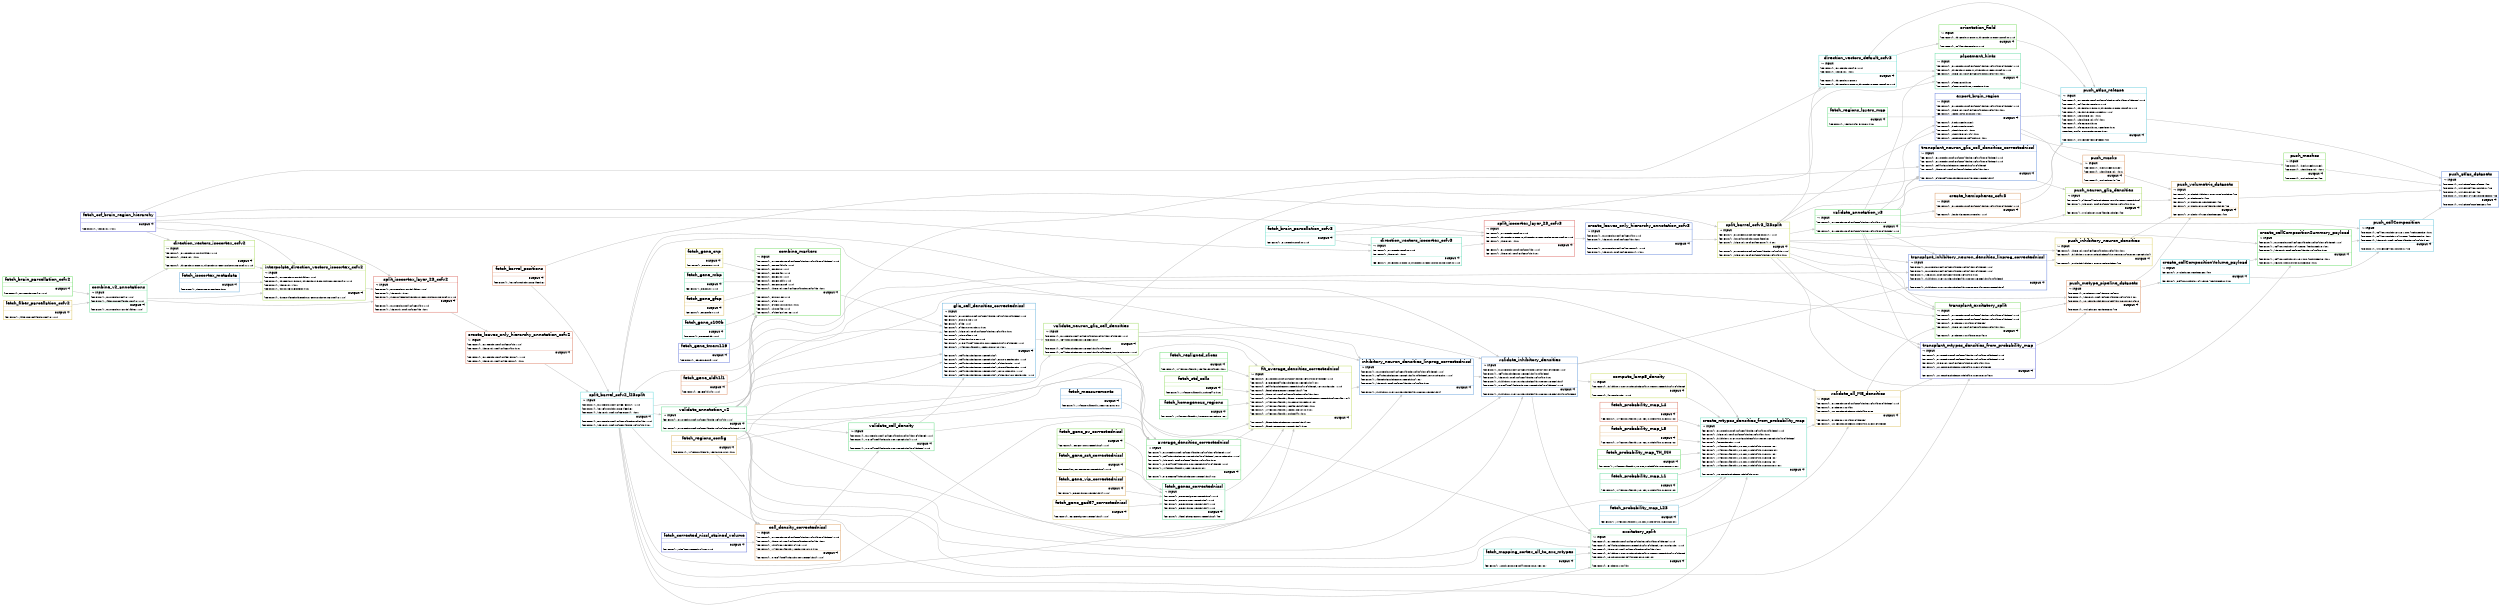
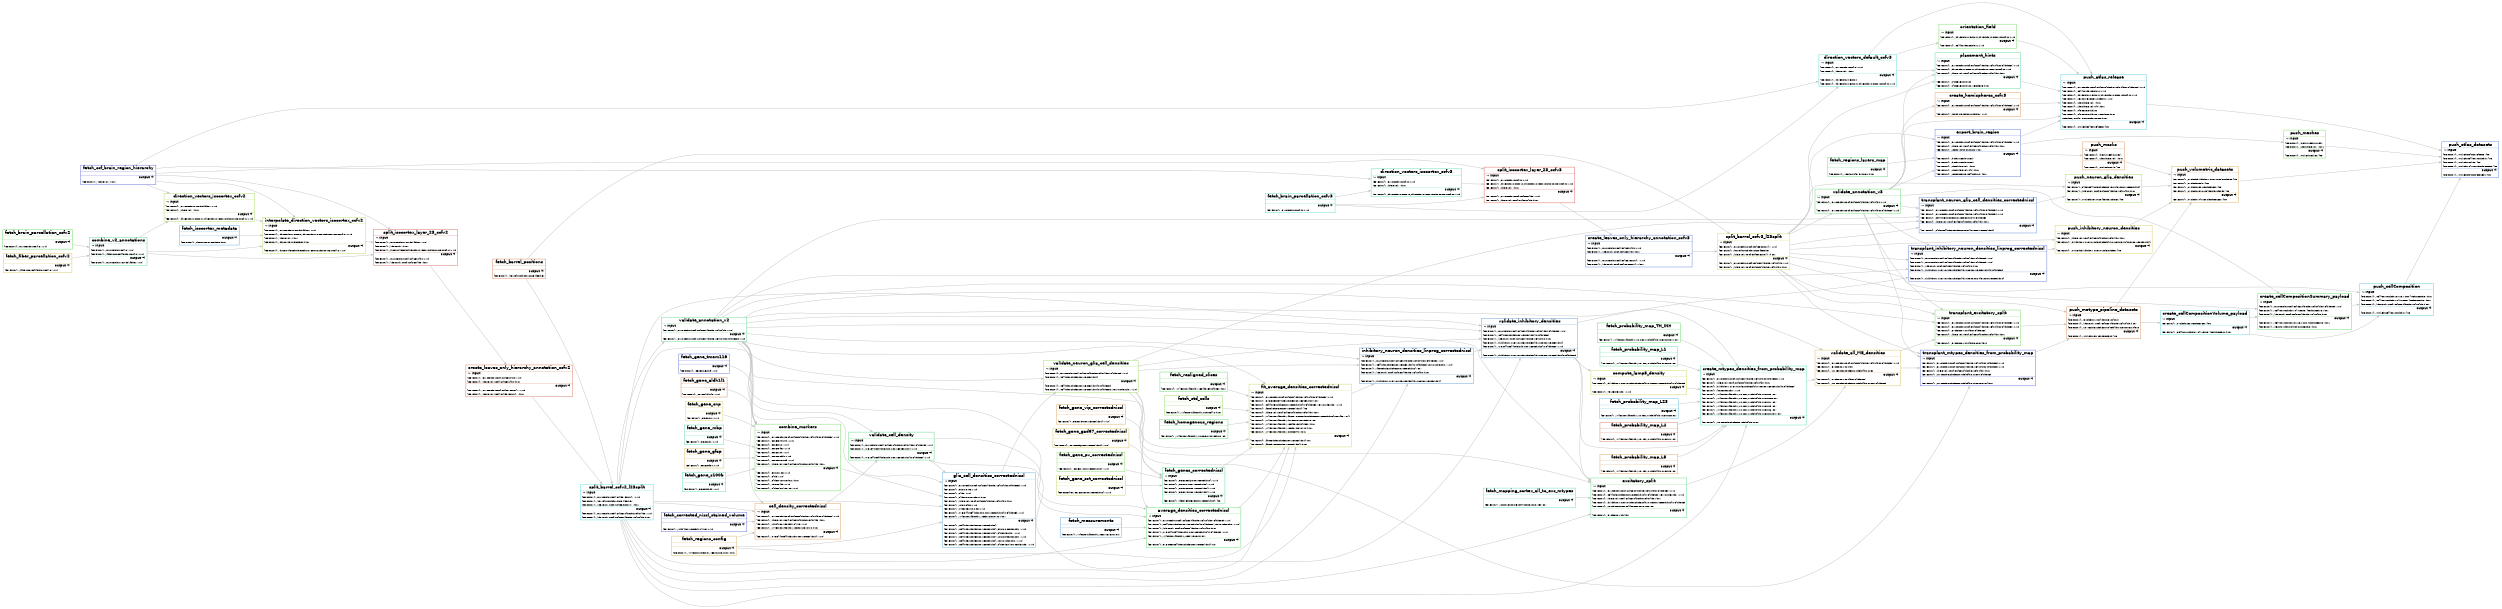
(2129, 223) -> (2071, 288)
